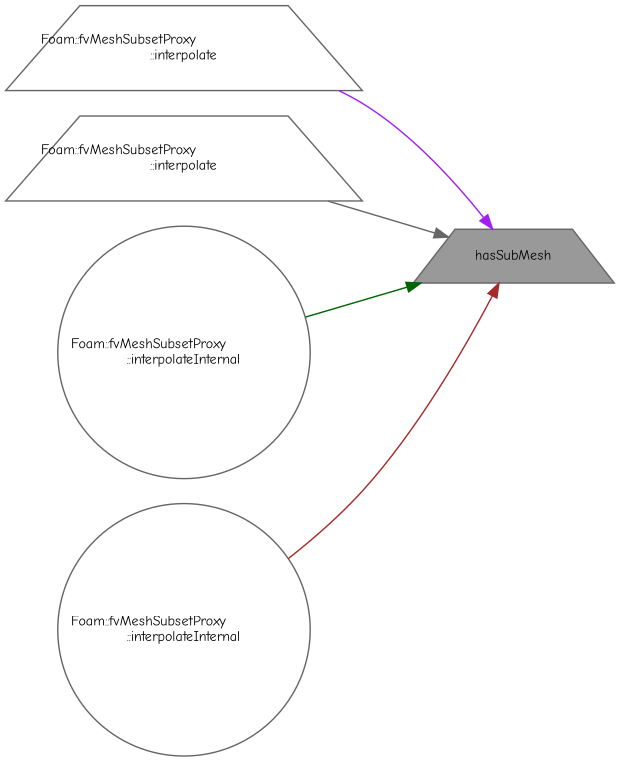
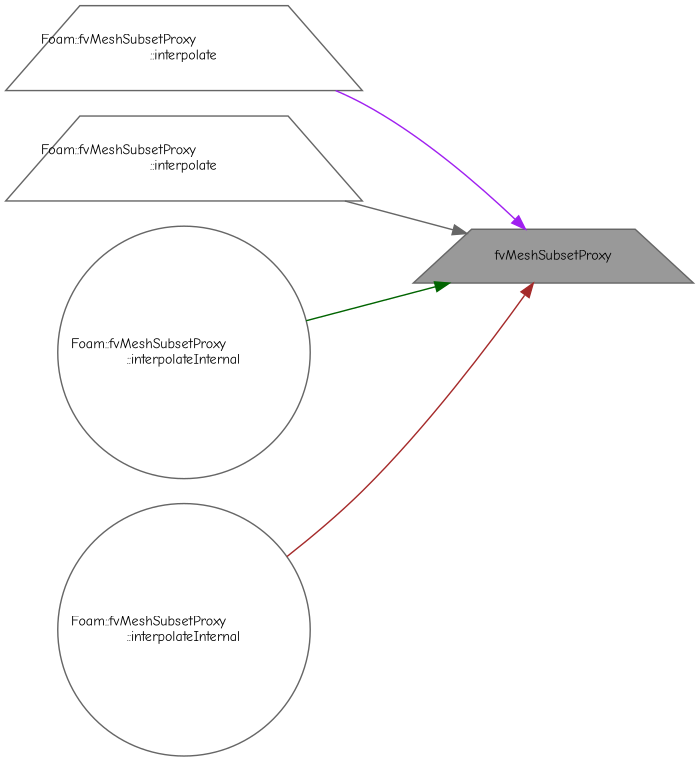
(514, 256) -> (553, 256)
